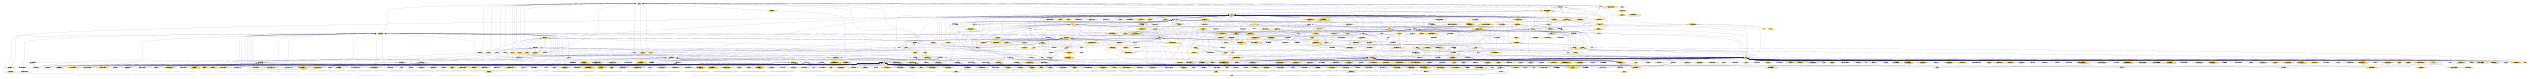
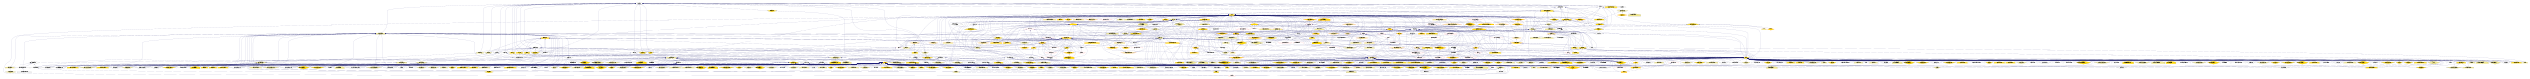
(1440, 48) -> (1440, 48)
